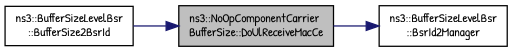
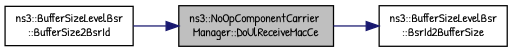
(256, 26) -> (256, 26)
(443, 26) -> (443, 26)
